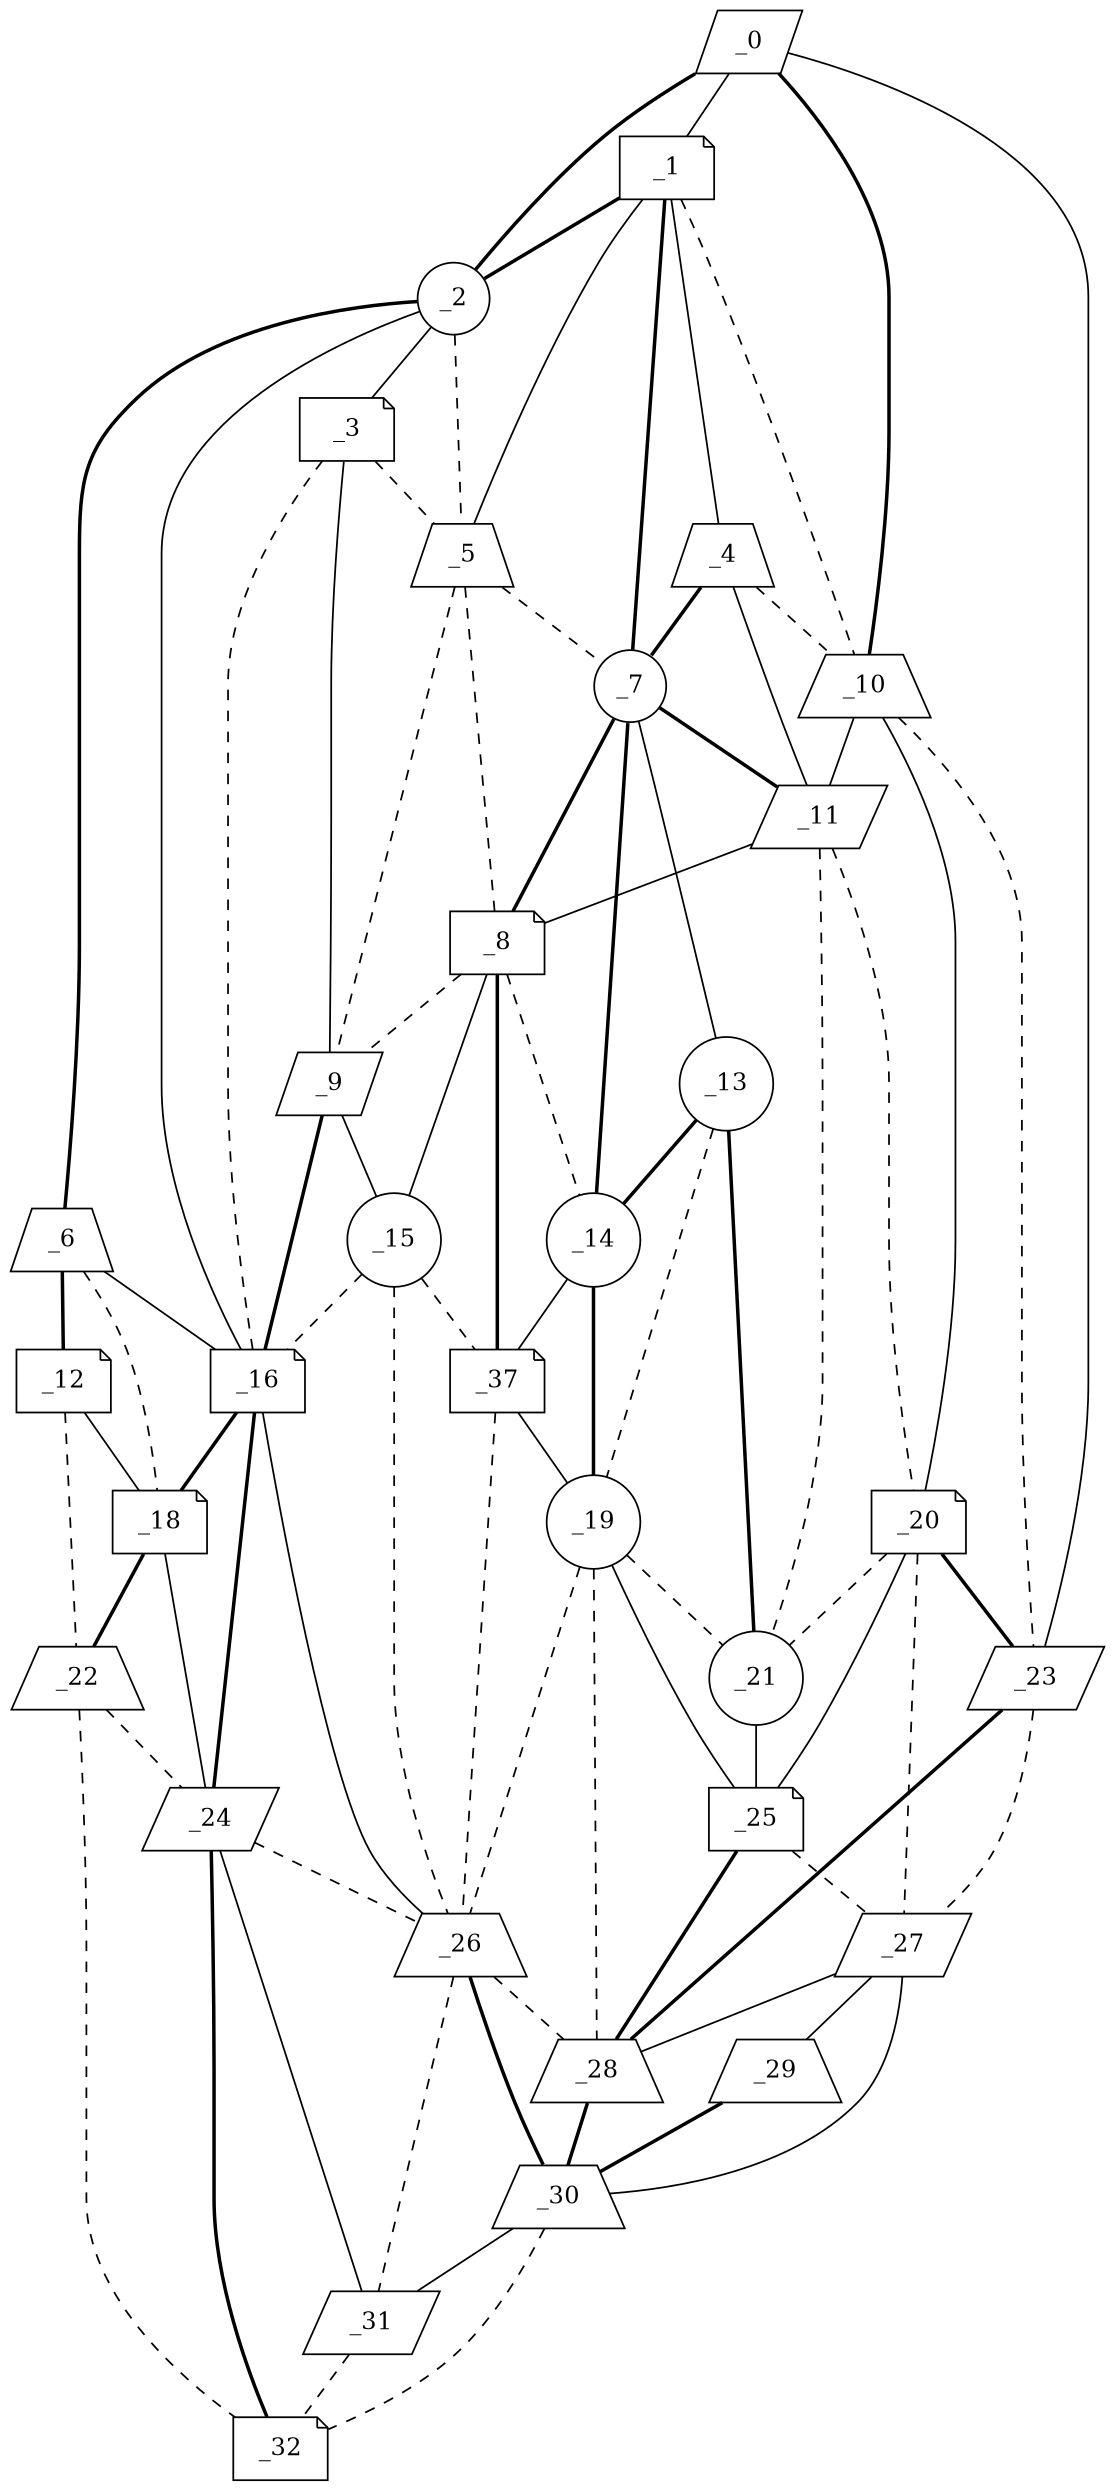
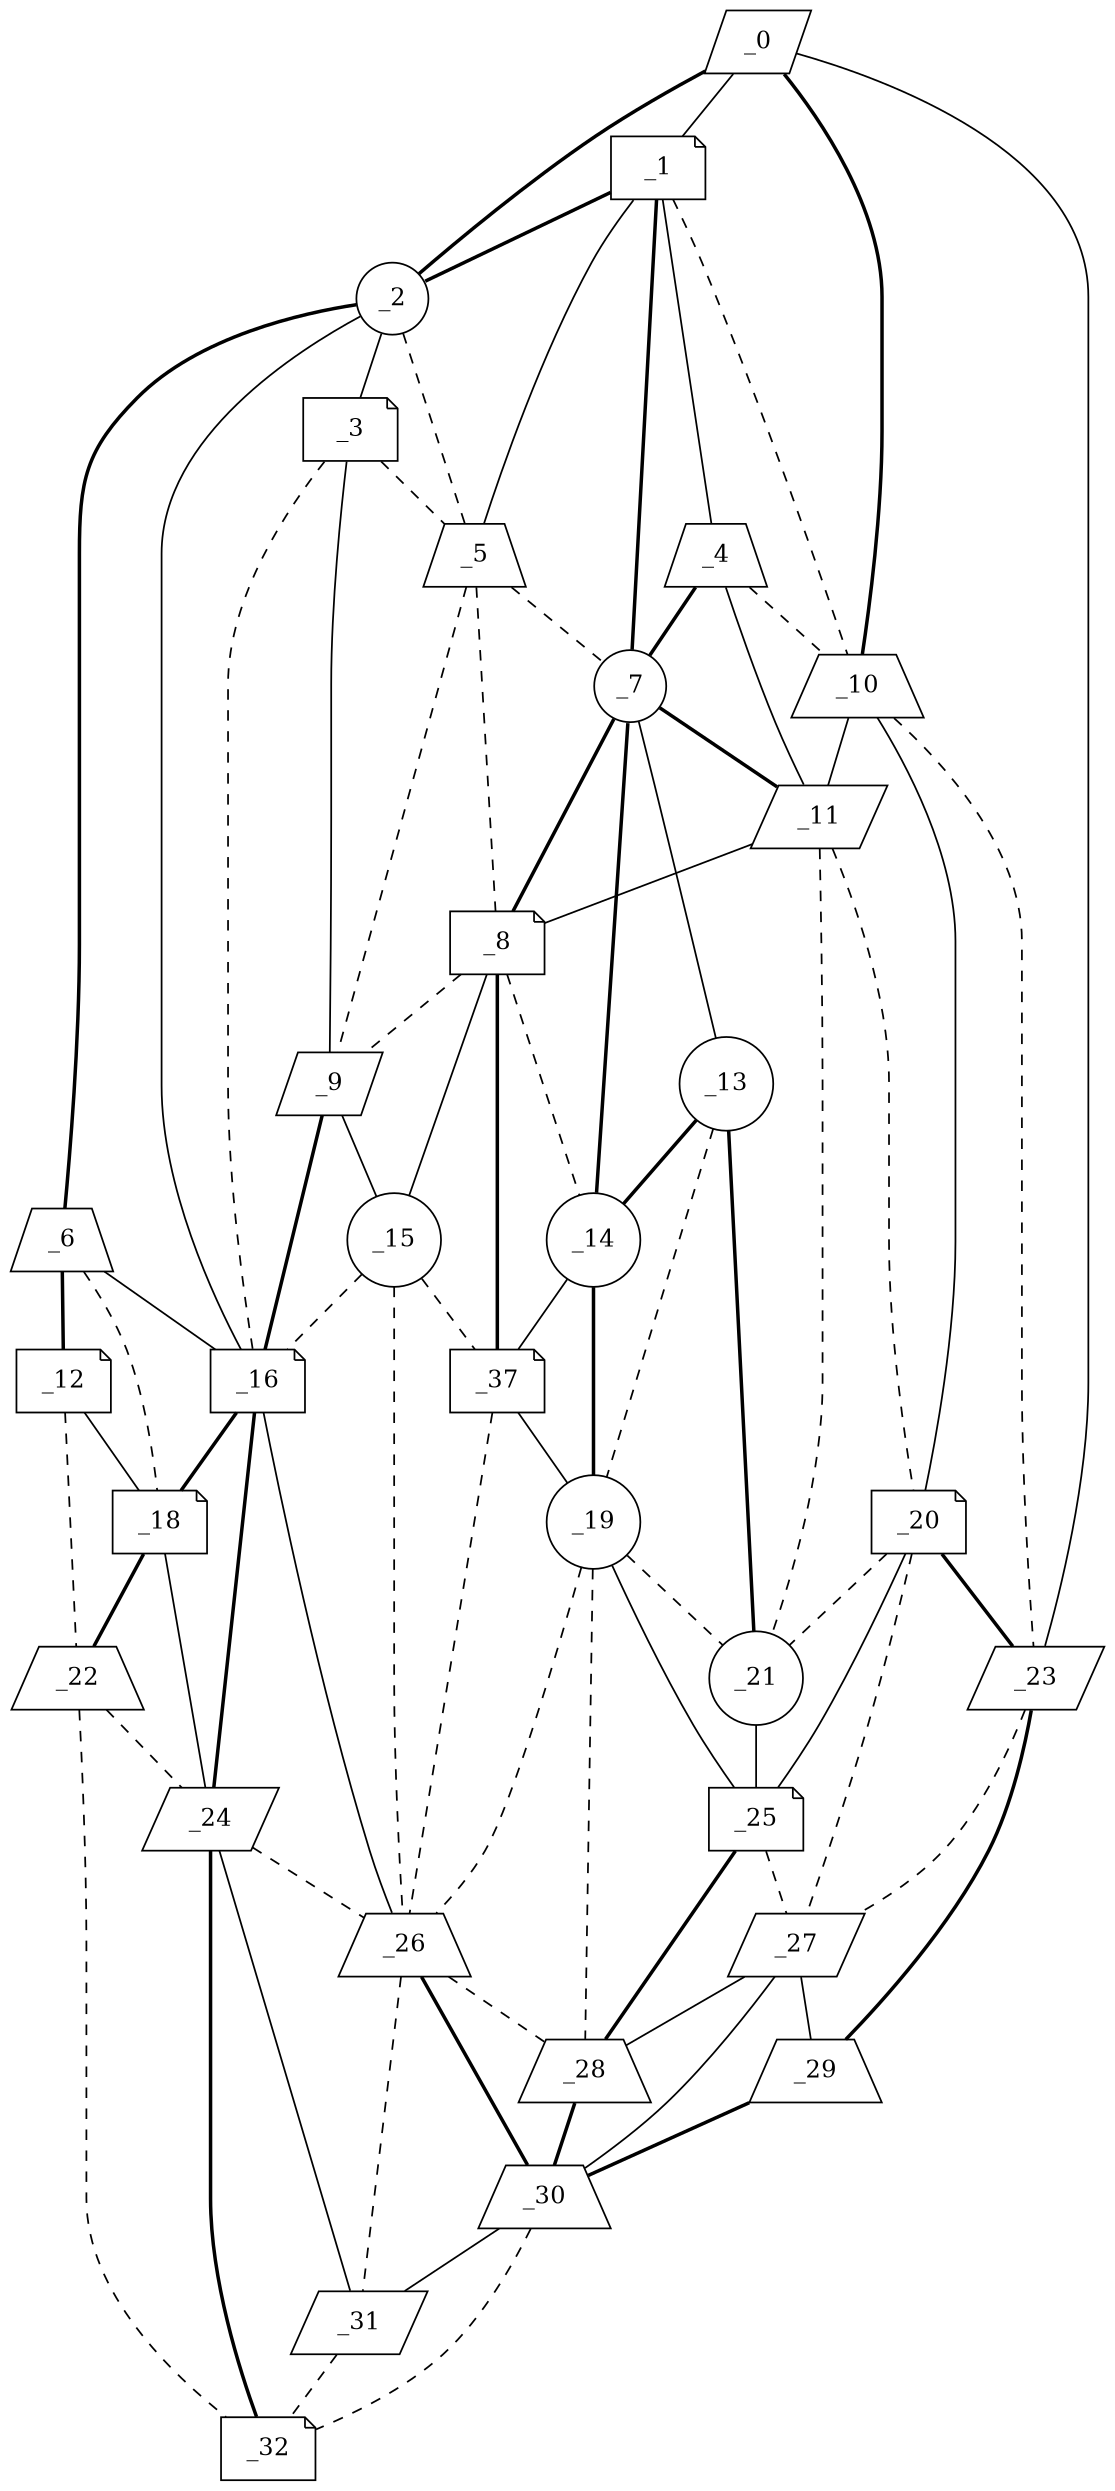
(807, 1883) -> (966, 1890)
